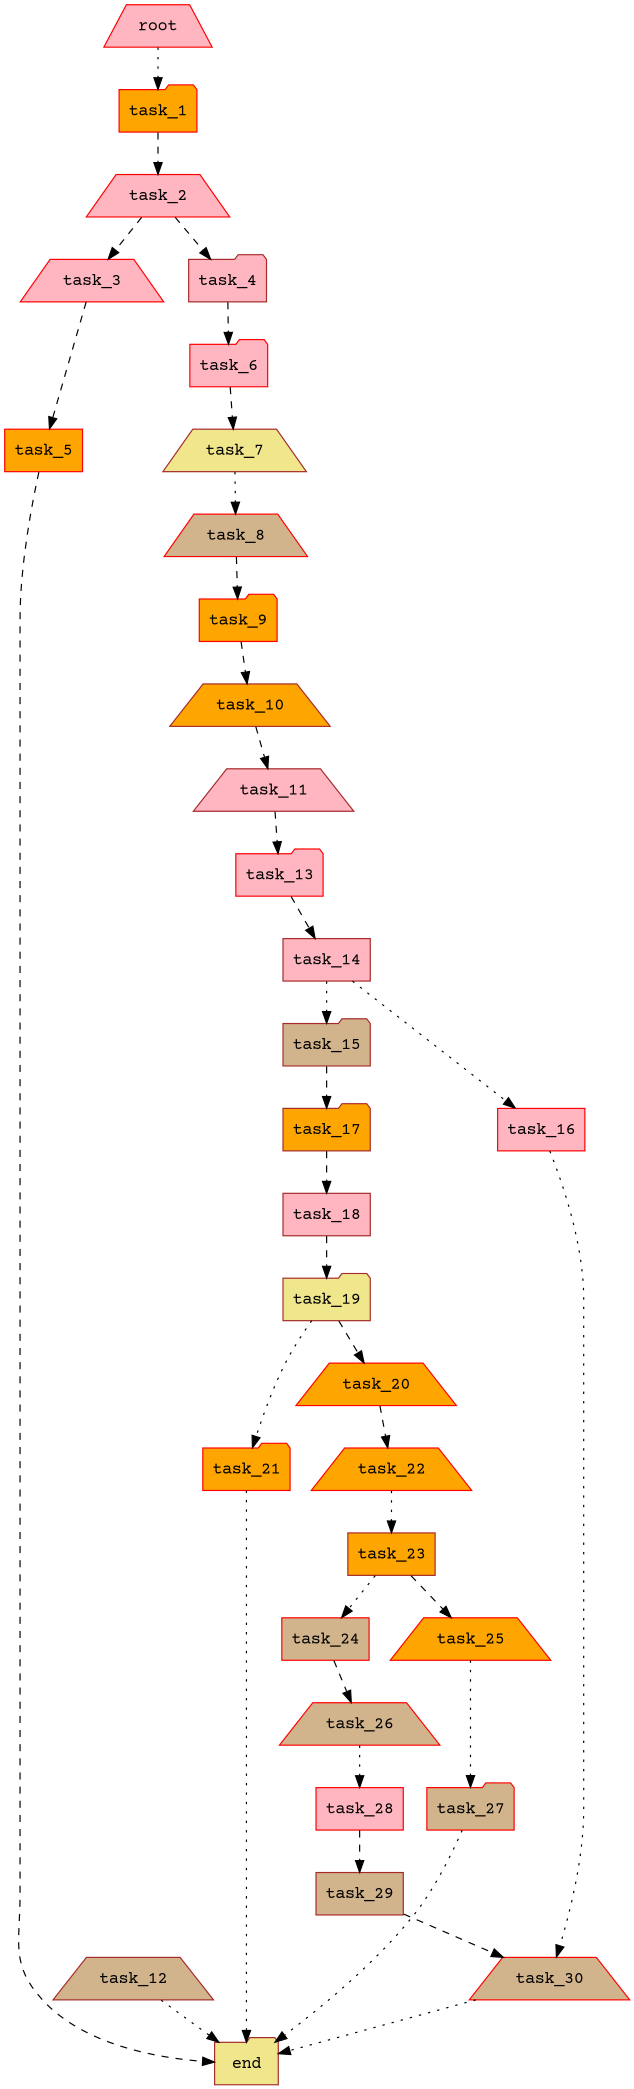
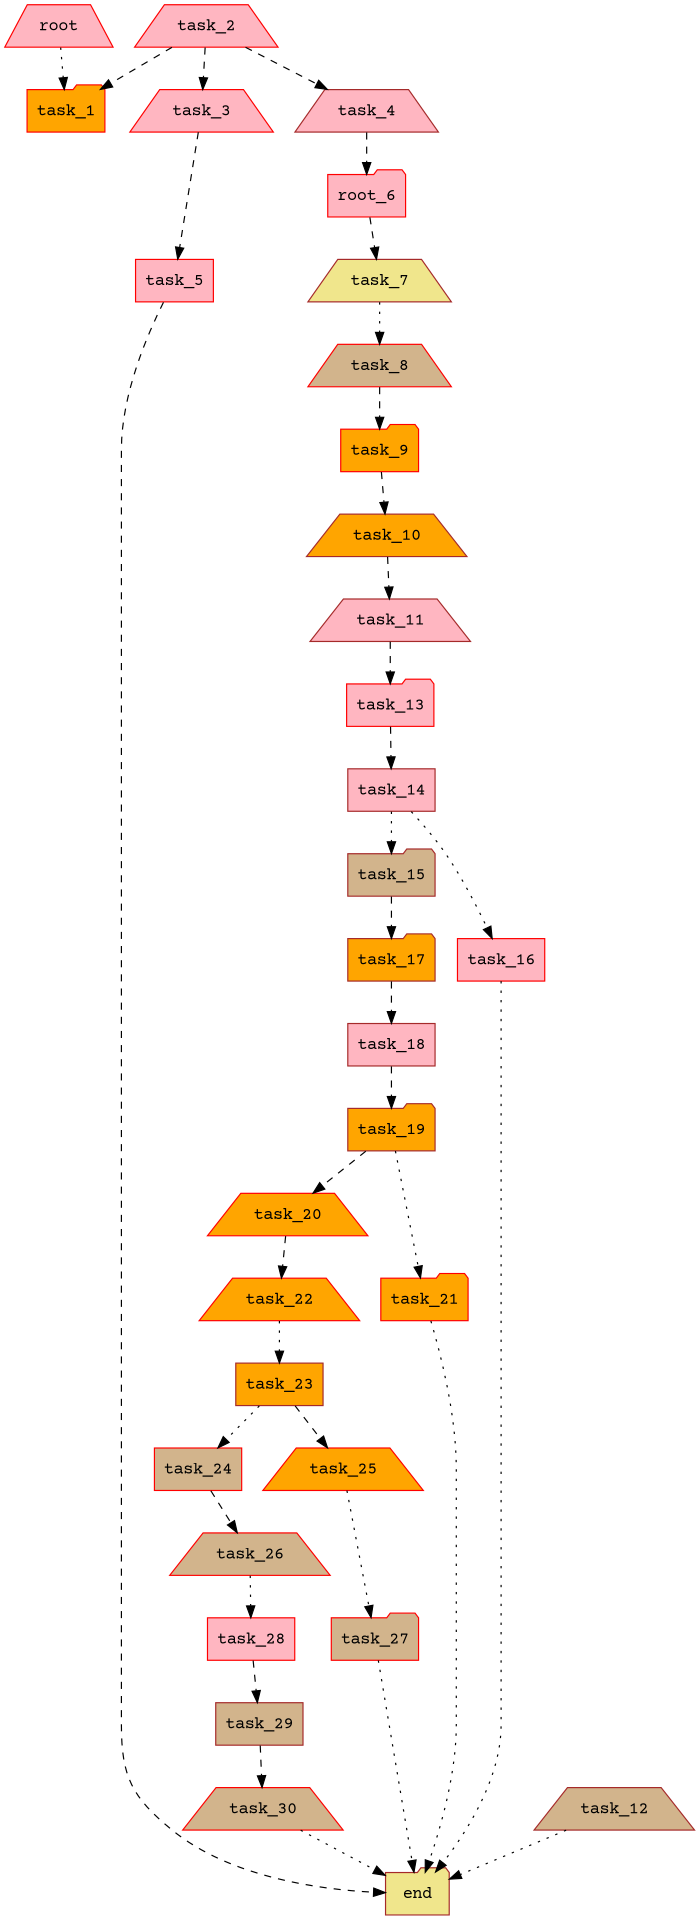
(158, 148) -> (142, 65)
(228, 281) -> (367, 111)
(229, 366) -> (367, 196)
(44, 450) -> (174, 281)
(327, 1299) -> (391, 1130)
(584, 1547) -> (501, 1429)
